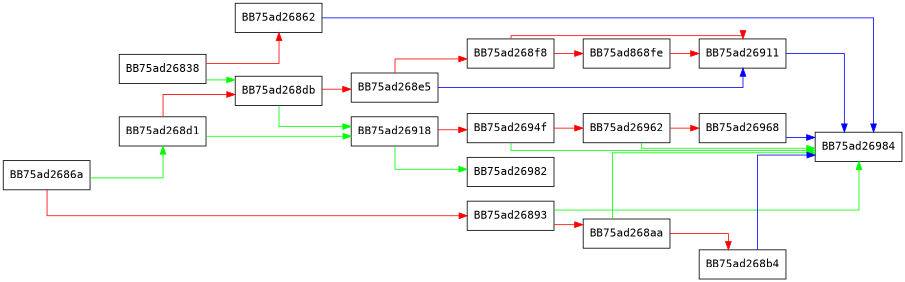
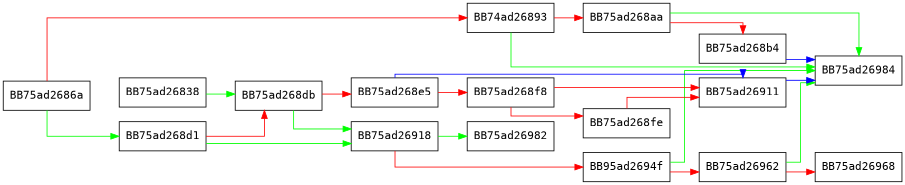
(279, 18) -> none
(627, 54) -> (627, 123)
(511, 128) -> (627, 167)
(796, 137) -> none
(511, 216) -> (511, 18)
